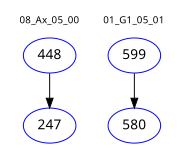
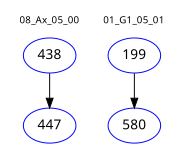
(50, 55) -> (50, 55)
(134, 55) -> (134, 55)
(50, 126) -> (50, 126)
